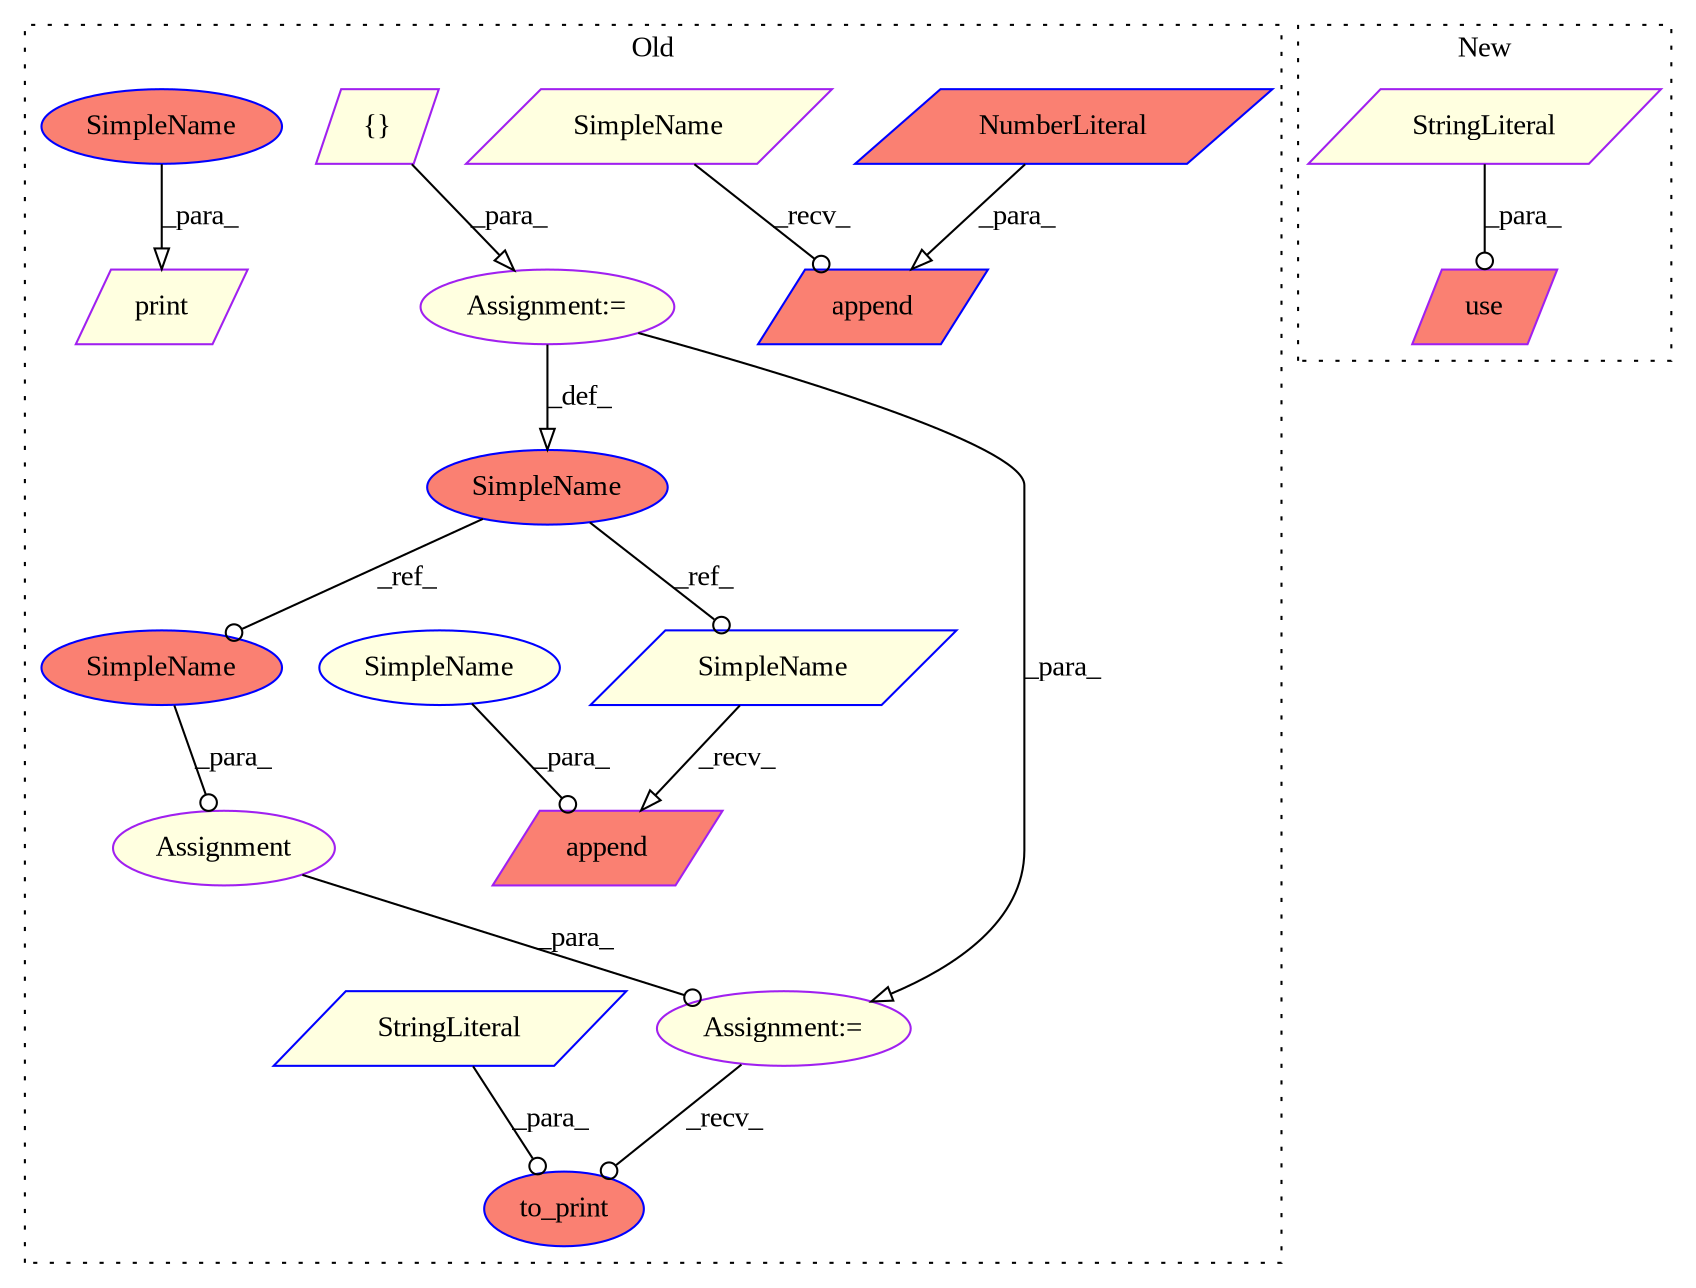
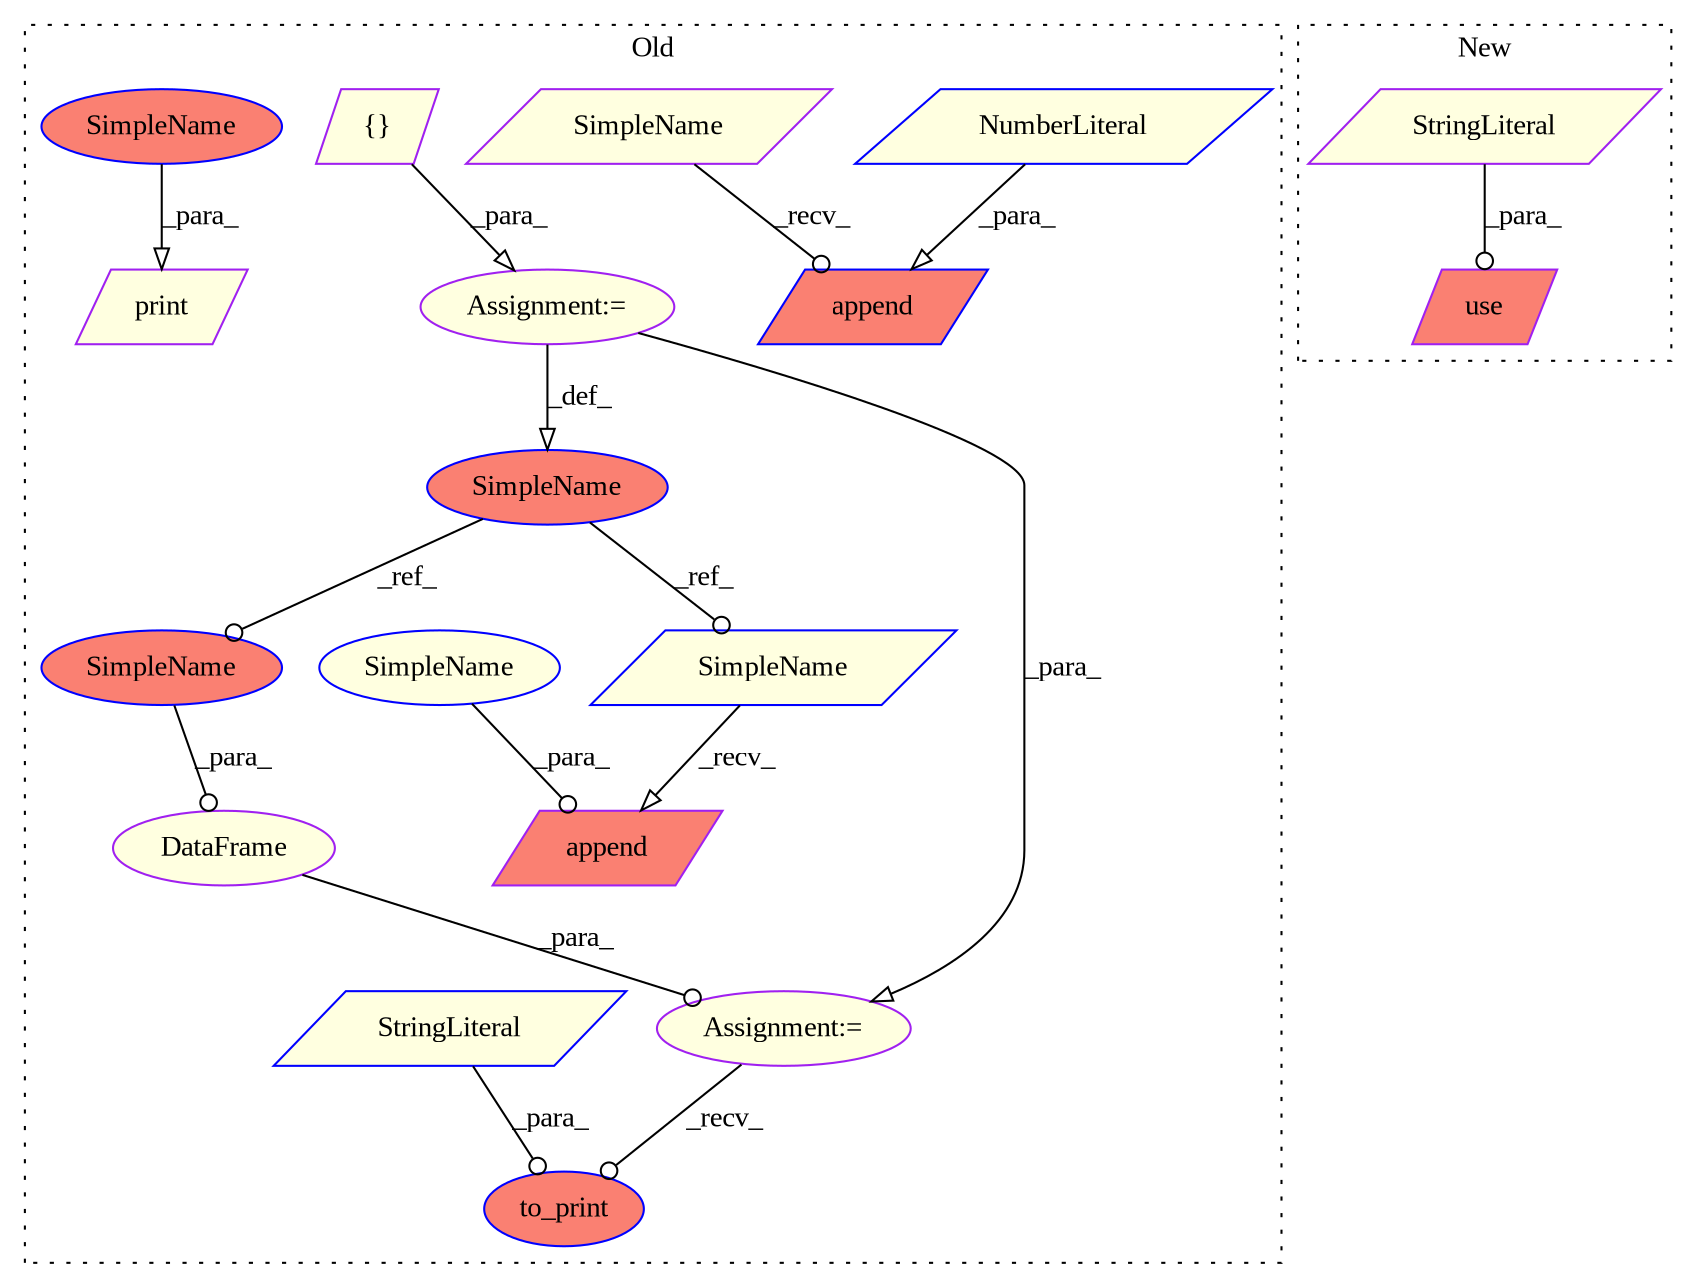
(1064, 126) -> (1064, 126)
(224, 848) -> (224, 848)
